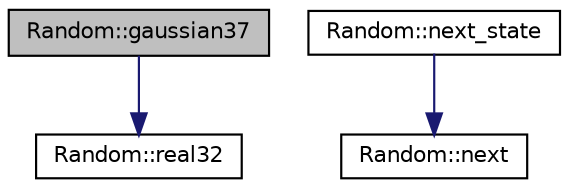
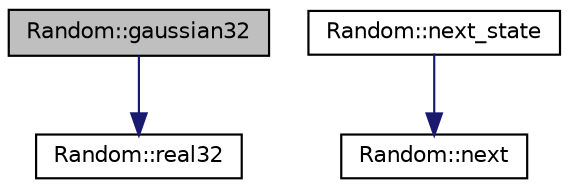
(139, 33) -> (139, 33)
